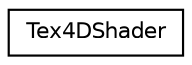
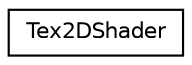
(96, 33) -> (96, 33)
